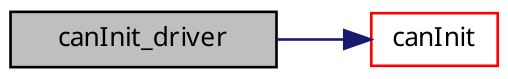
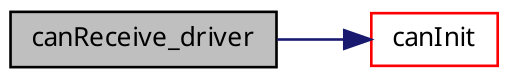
(144, 40) -> (144, 40)
